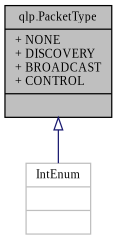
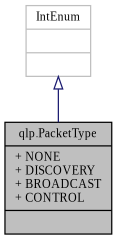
(58, 147) -> (58, 106)
